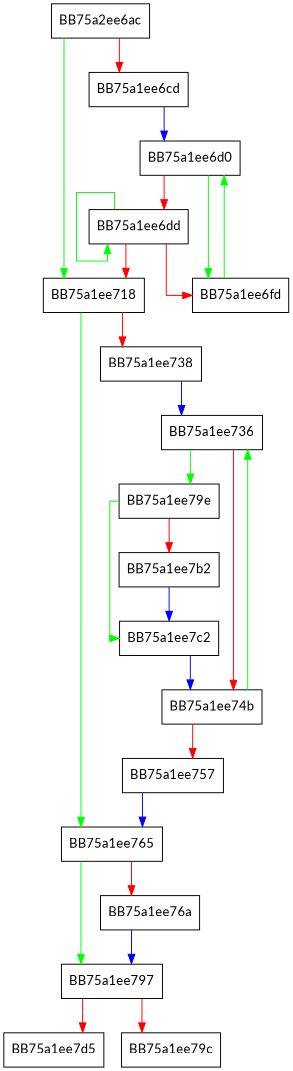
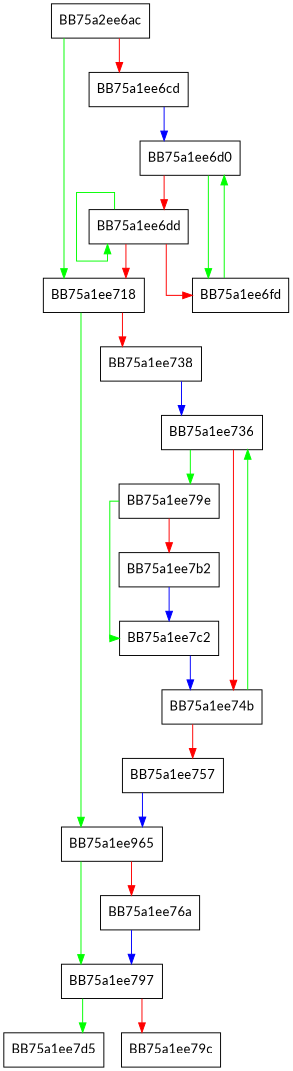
(112, 844) -> (112, 844)
(83, 1011) -> (83, 1011)
